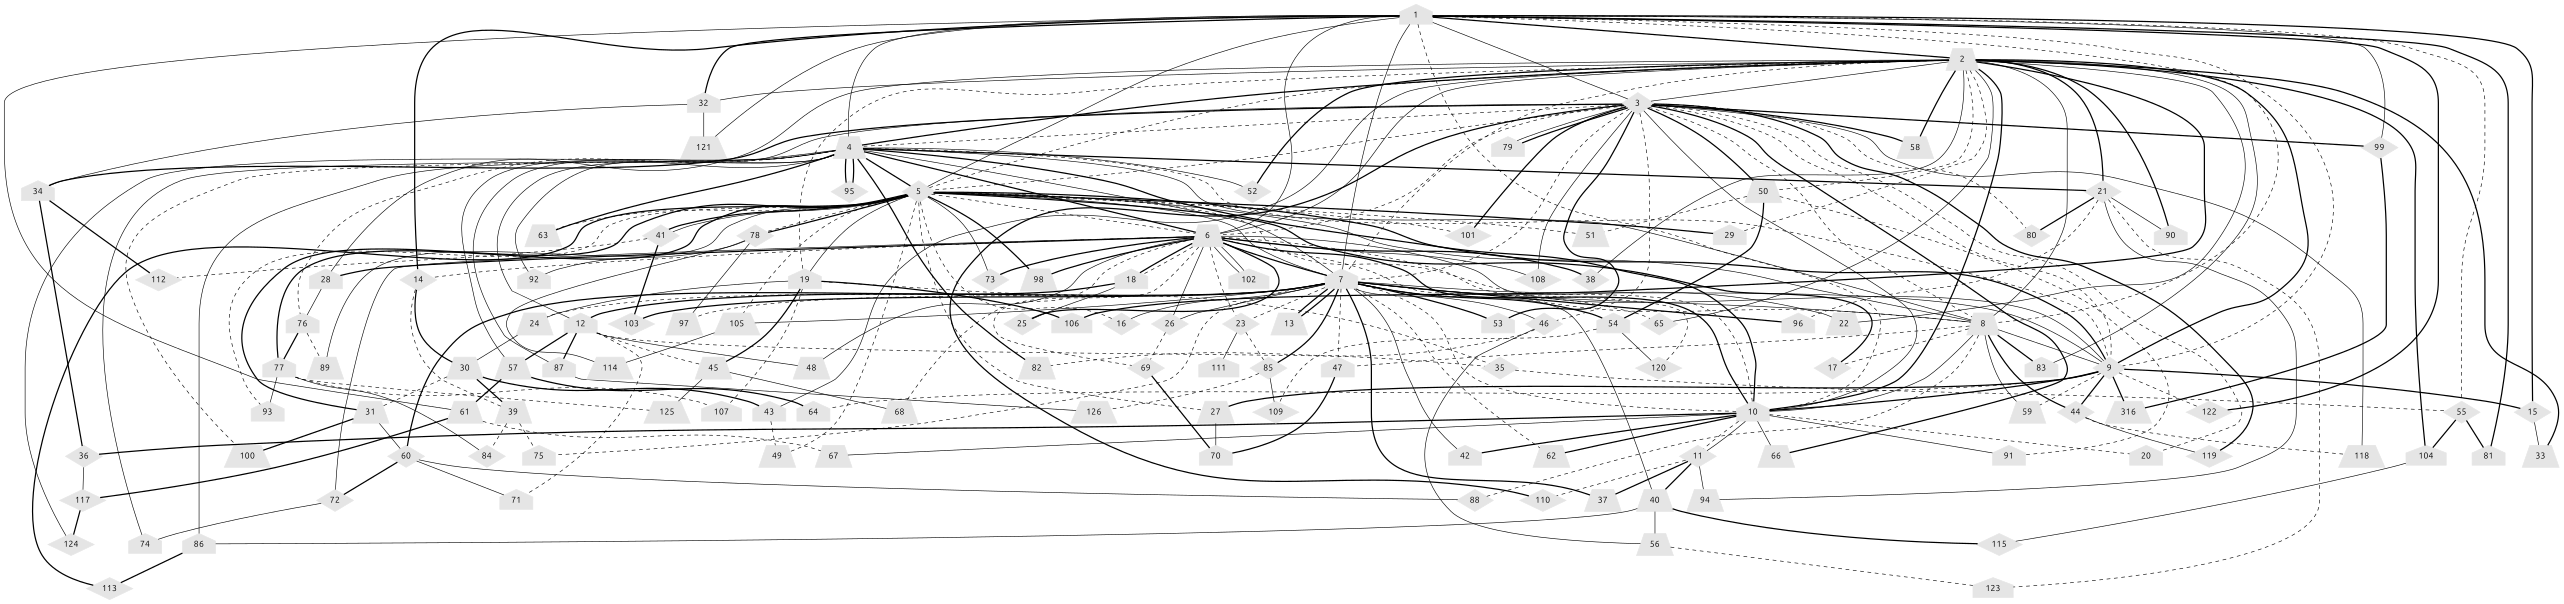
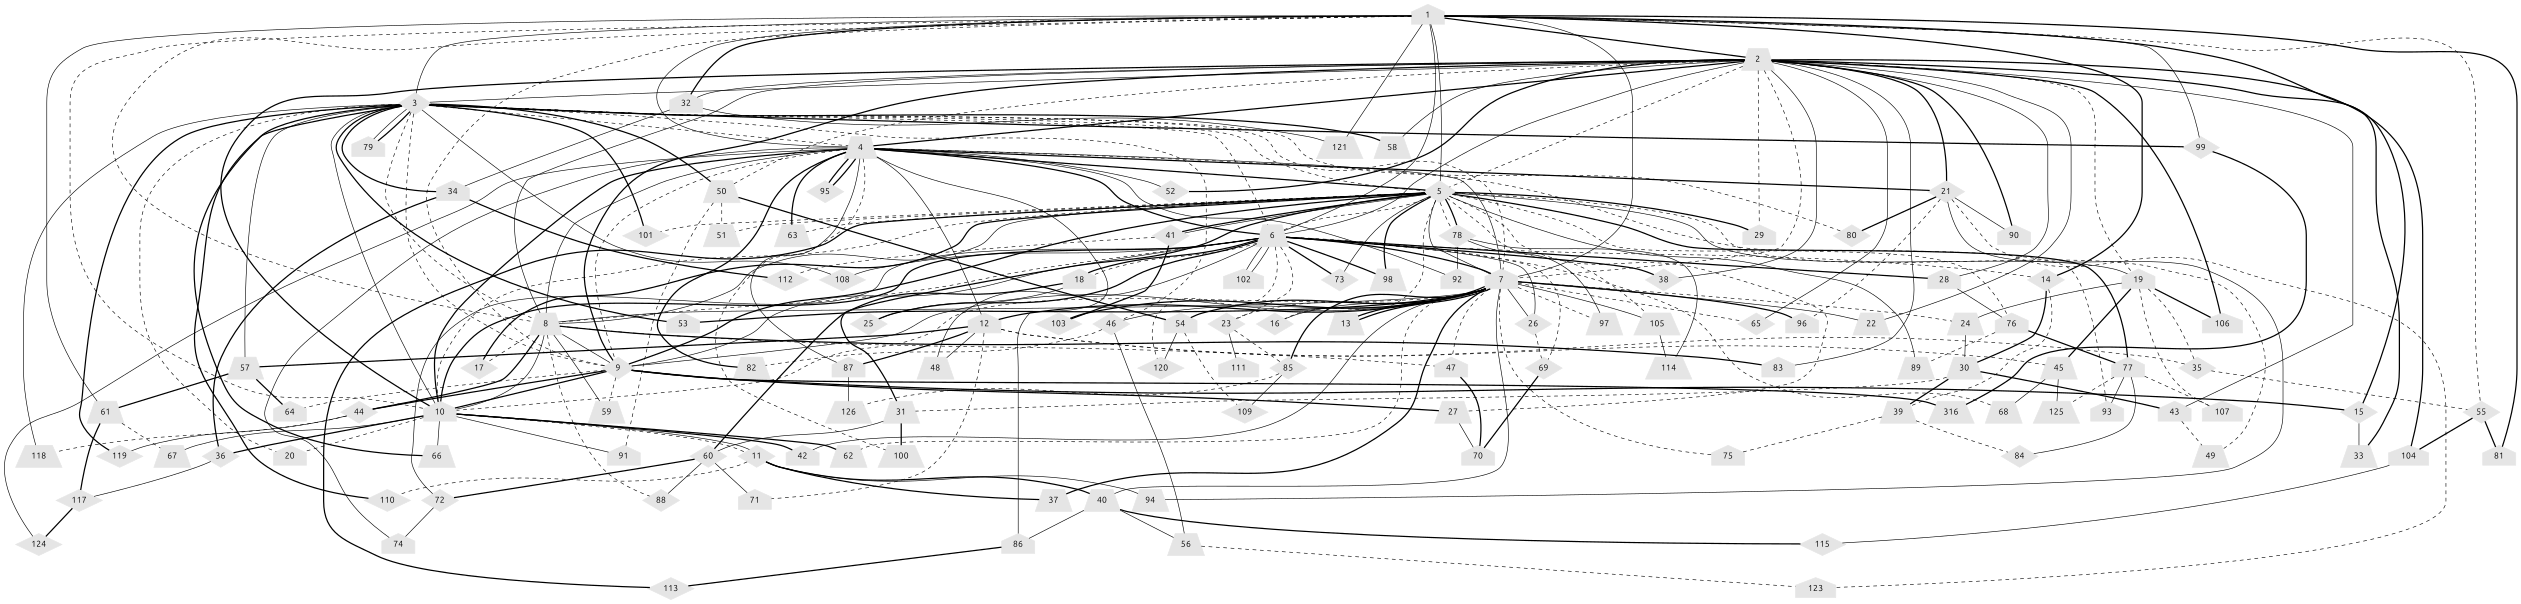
(1937, 103) -> (1557, 75)
(2209, 412) -> none
